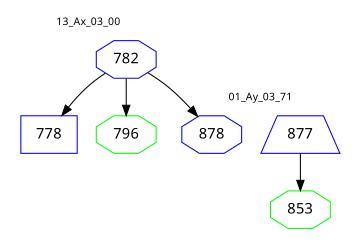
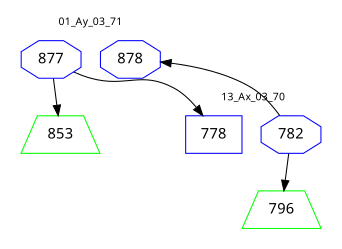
(89, 22) -> (253, 98)
(85, 89) -> (139, 80)
(126, 135) -> (282, 210)
(300, 135) -> (51, 59)
(300, 210) -> (60, 135)
